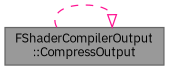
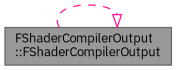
(84, 46) -> (88, 46)
